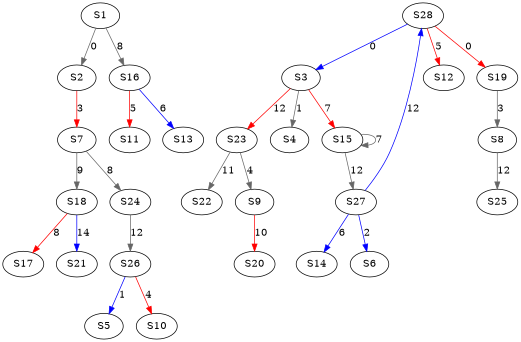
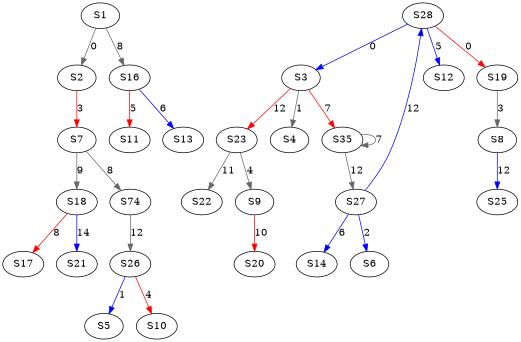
(432, 43) -> (432, 43)
(342, 140) -> (342, 140)
(497, 167) -> (497, 167)
(130, 202) -> (130, 202)
